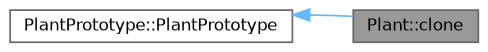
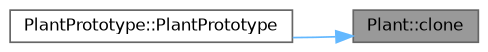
(331, 16) -> (314, 37)
